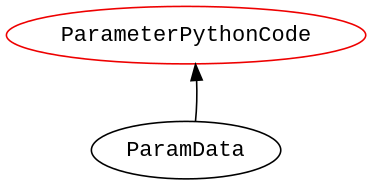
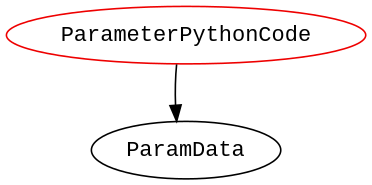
(197, 101) -> (175, 85)
